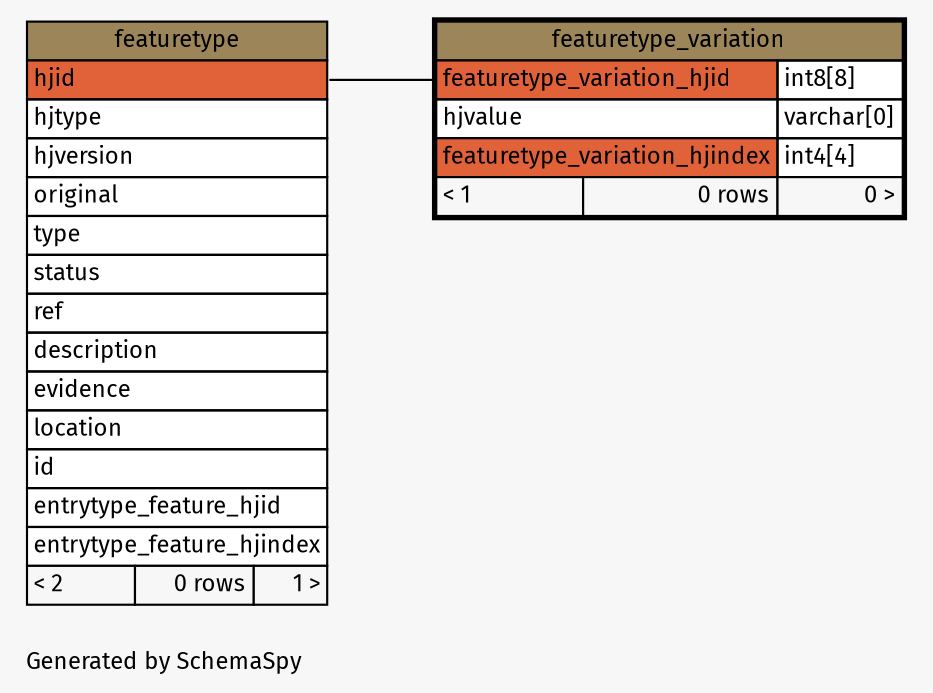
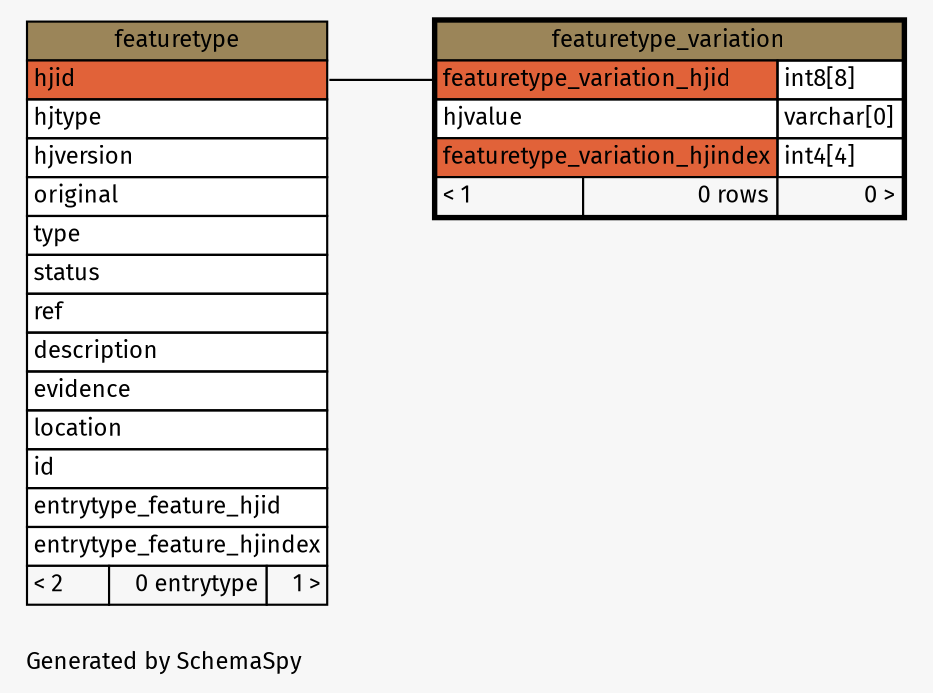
(211, 584) -> (198, 584)
